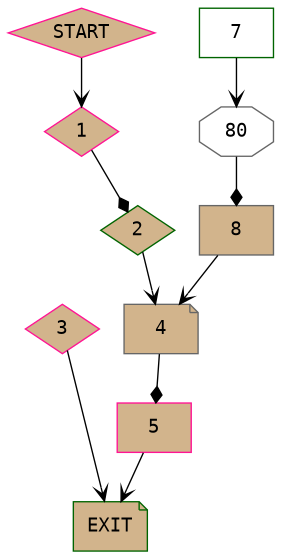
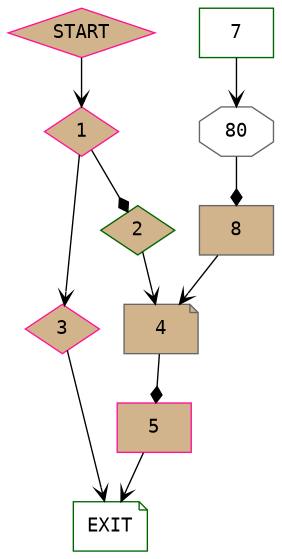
none -> (73, 223)
(110, 526) -> (110, 526)
